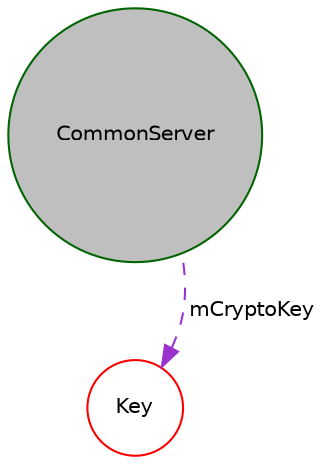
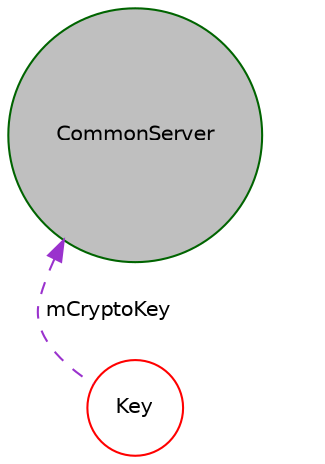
(184, 302) -> (42, 331)
